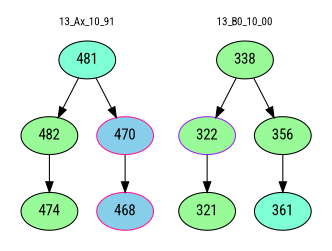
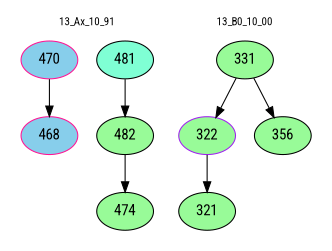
(245, 60) -> (245, 60)
(104, 93) -> none
(283, 211) -> none
